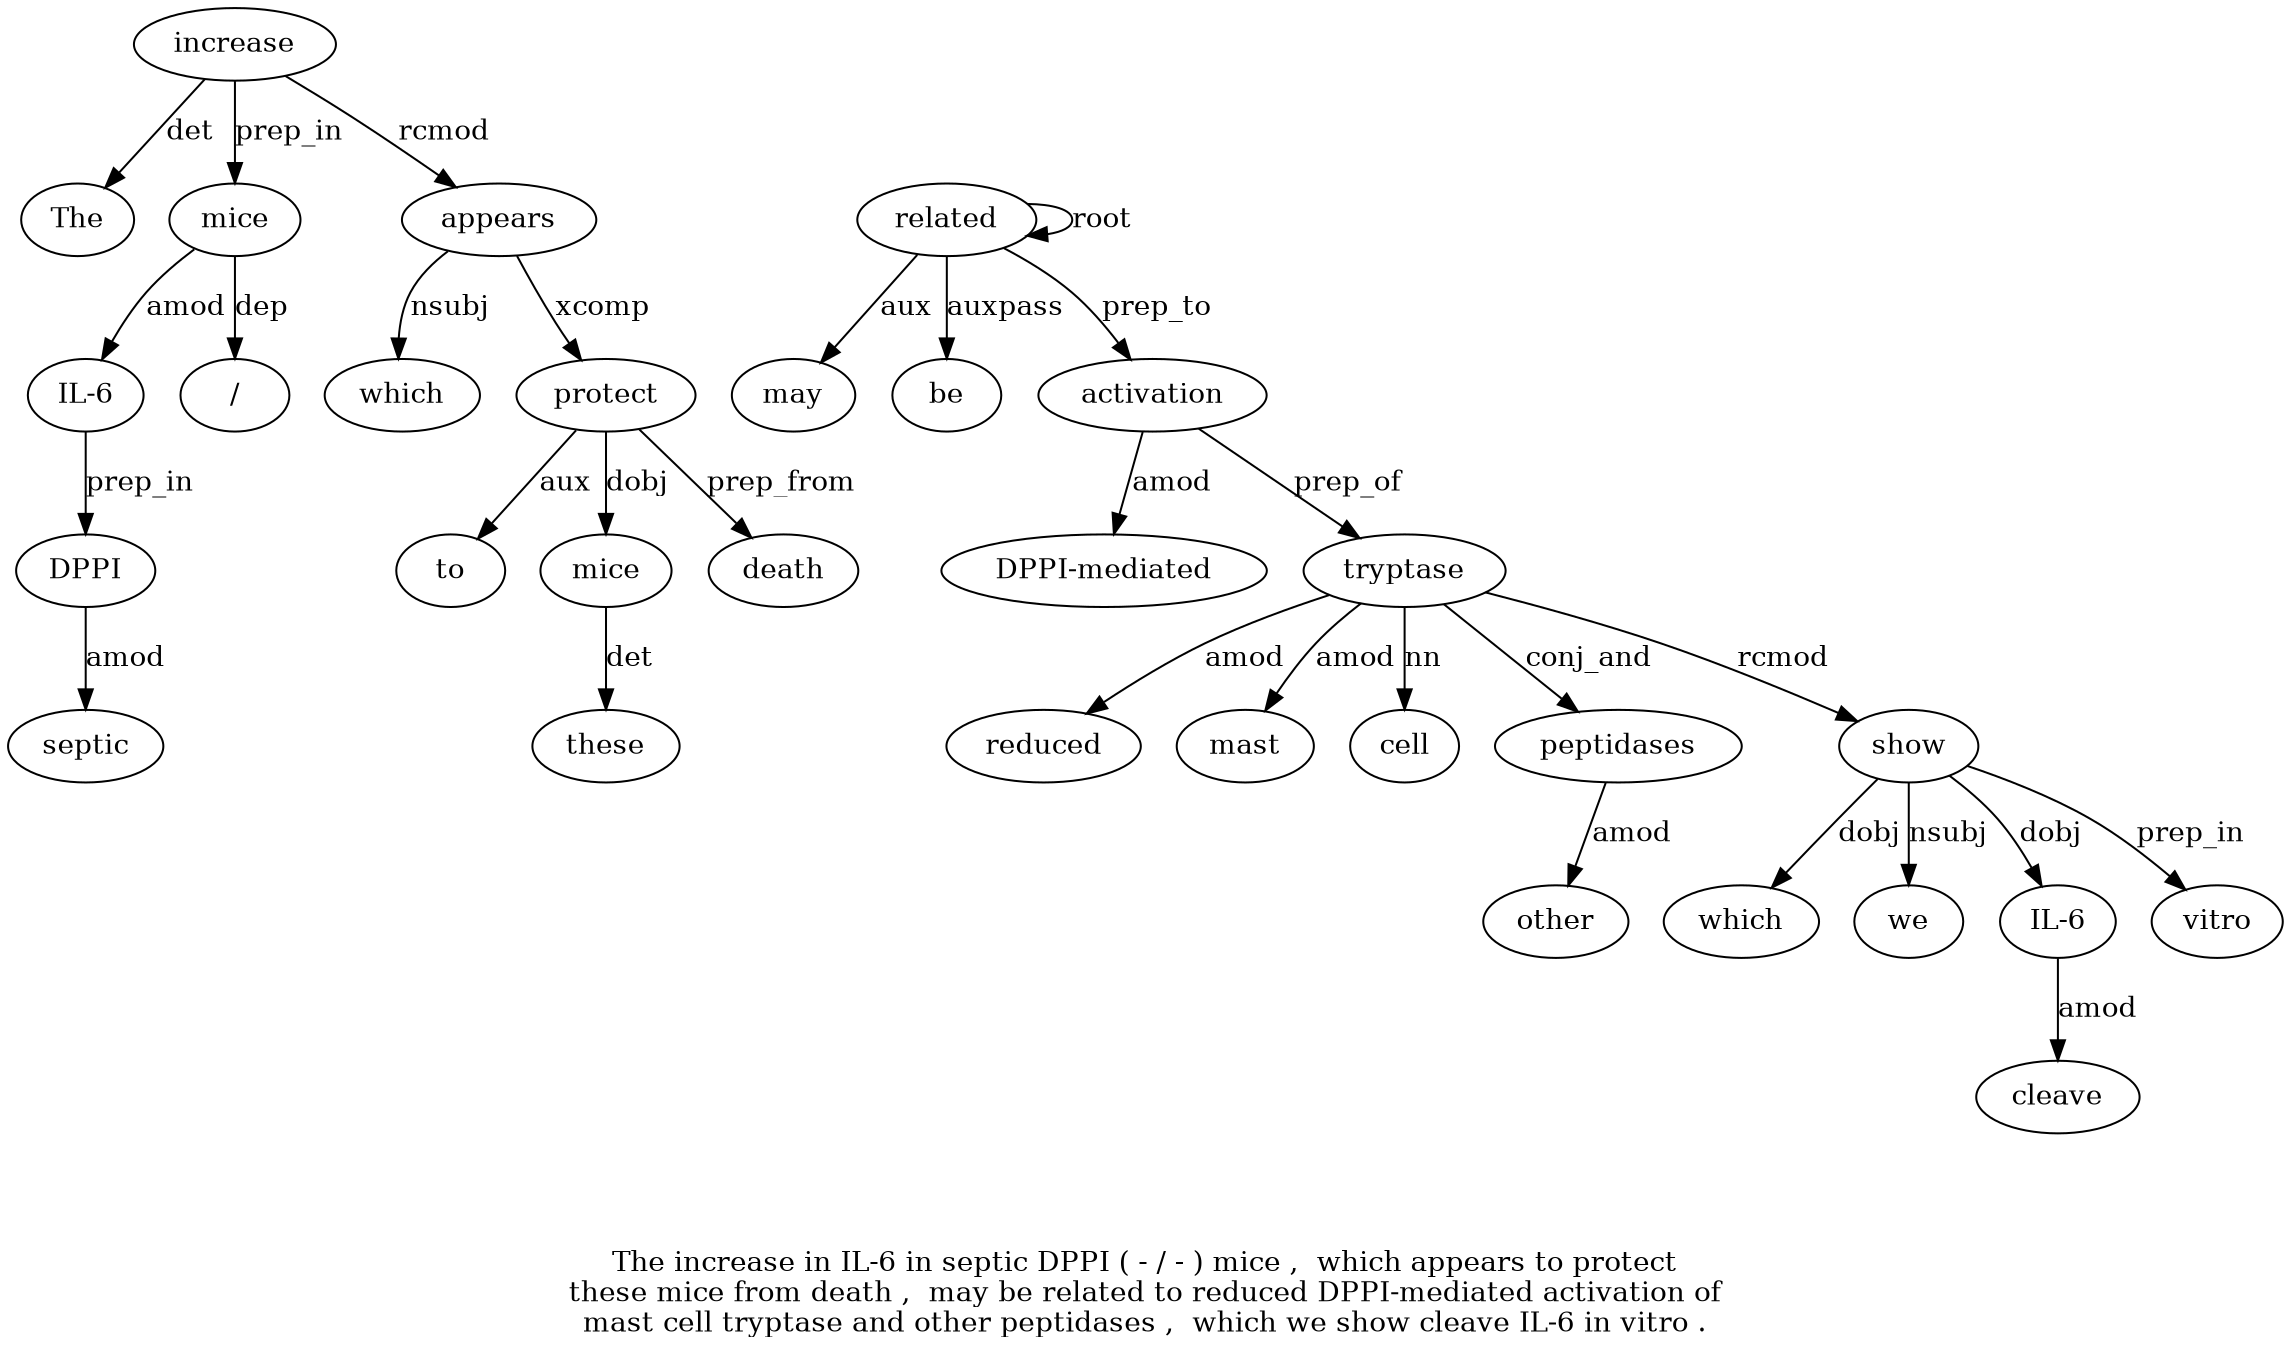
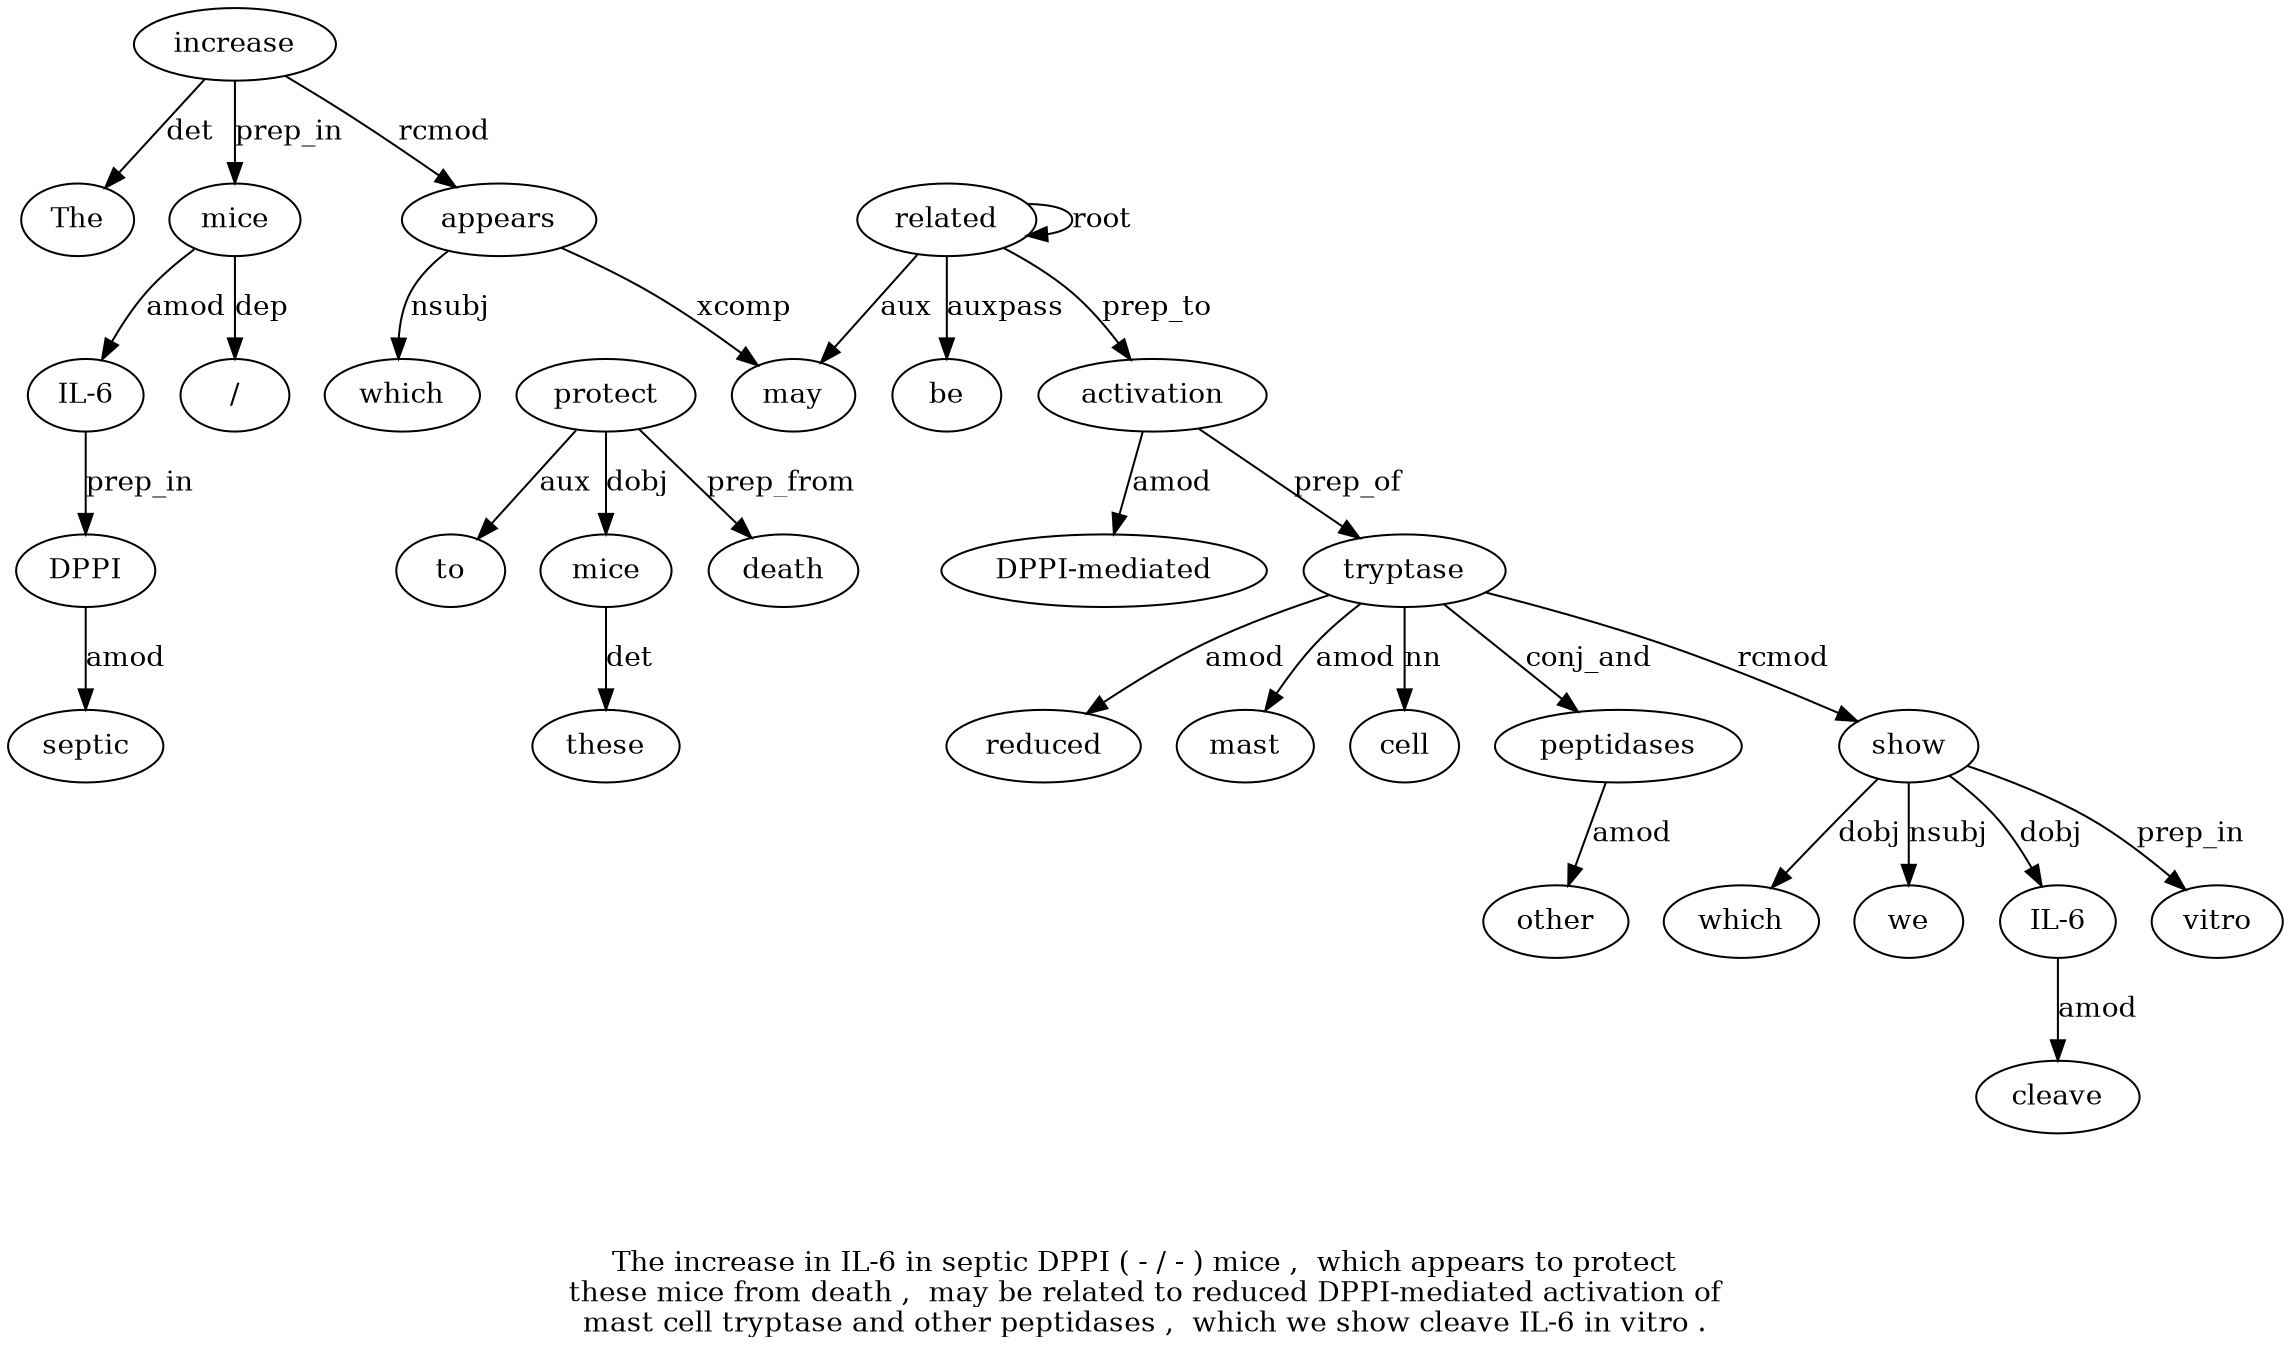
(542, 300) -> (655, 295)
